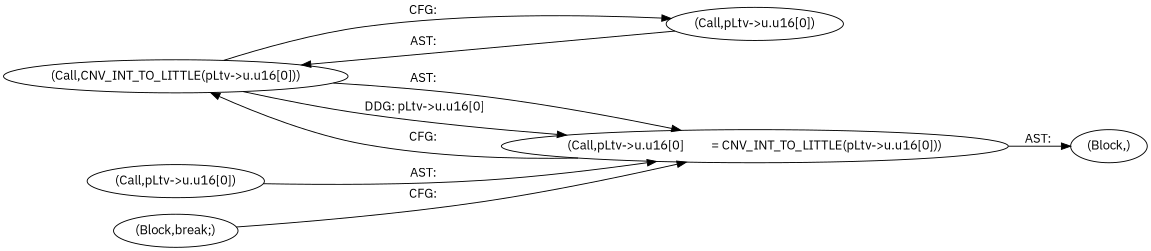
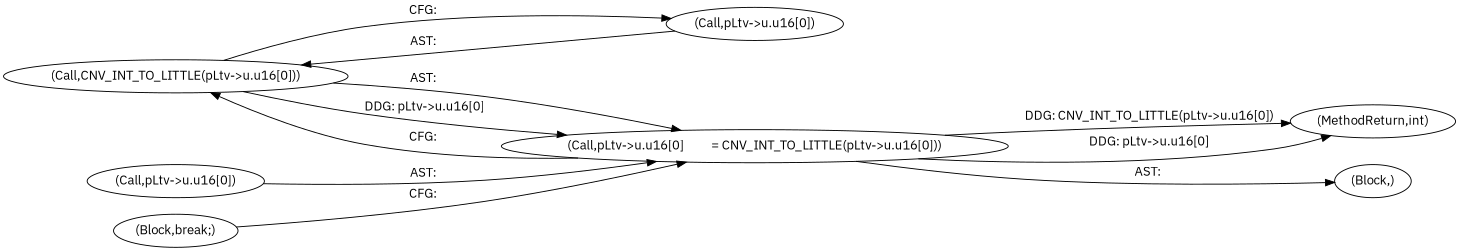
none -> (1373, 121)
